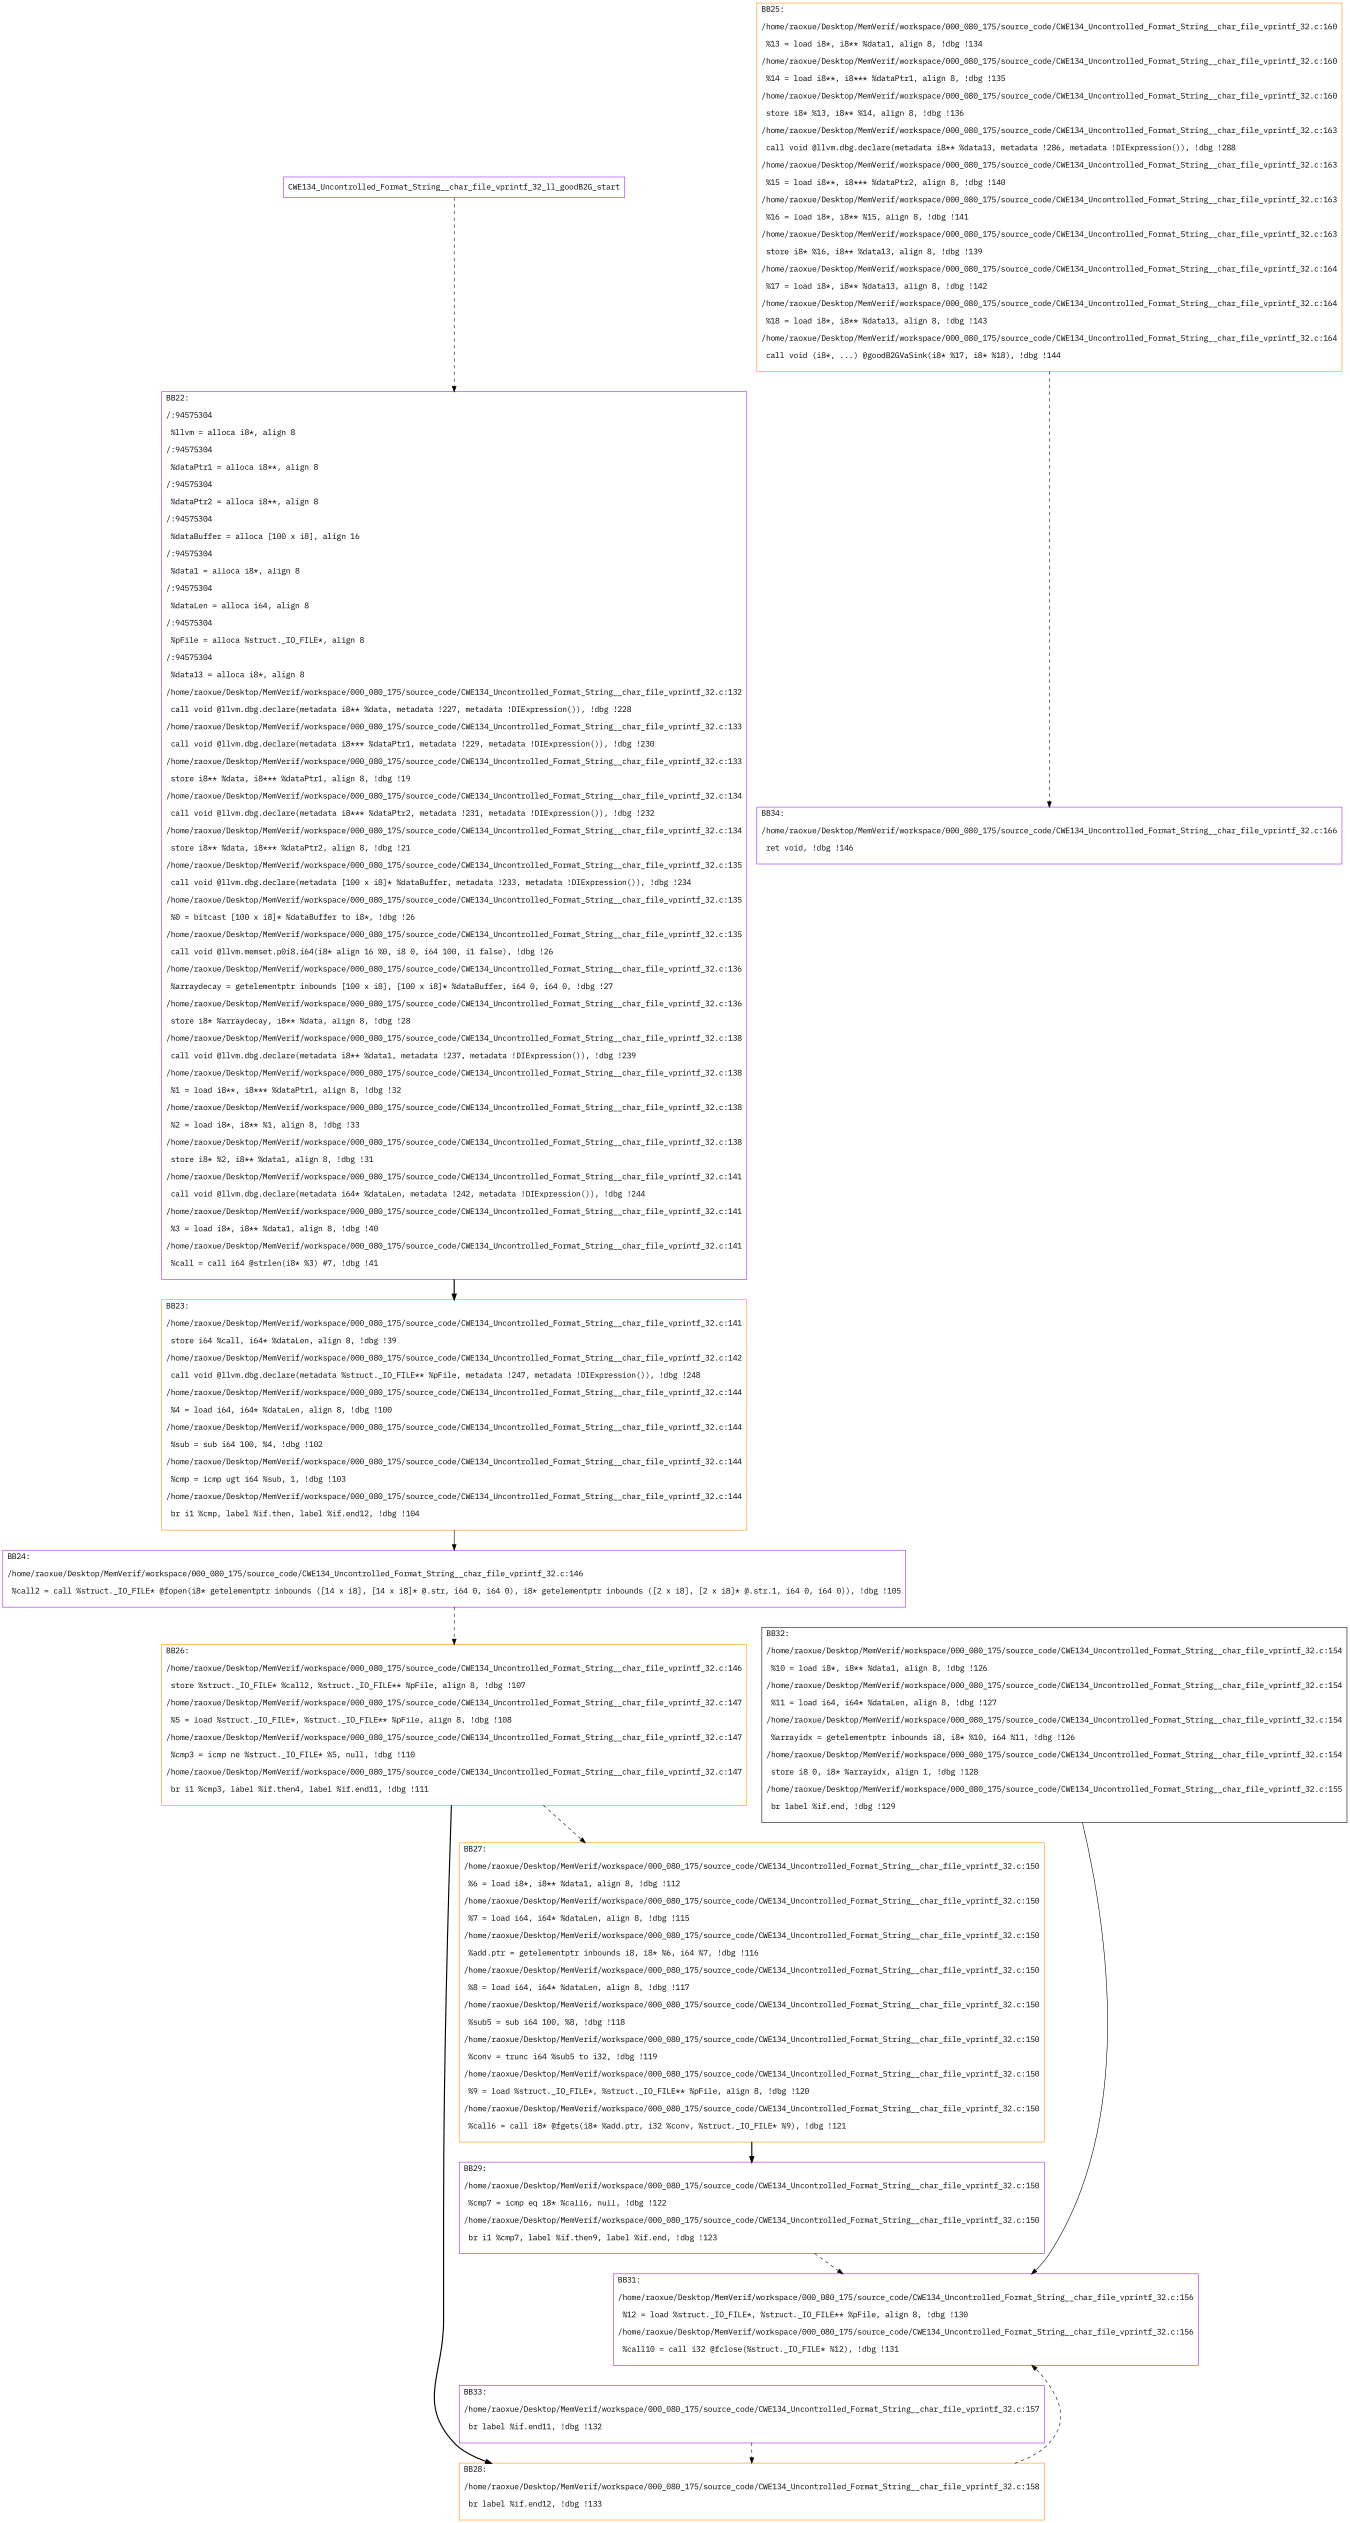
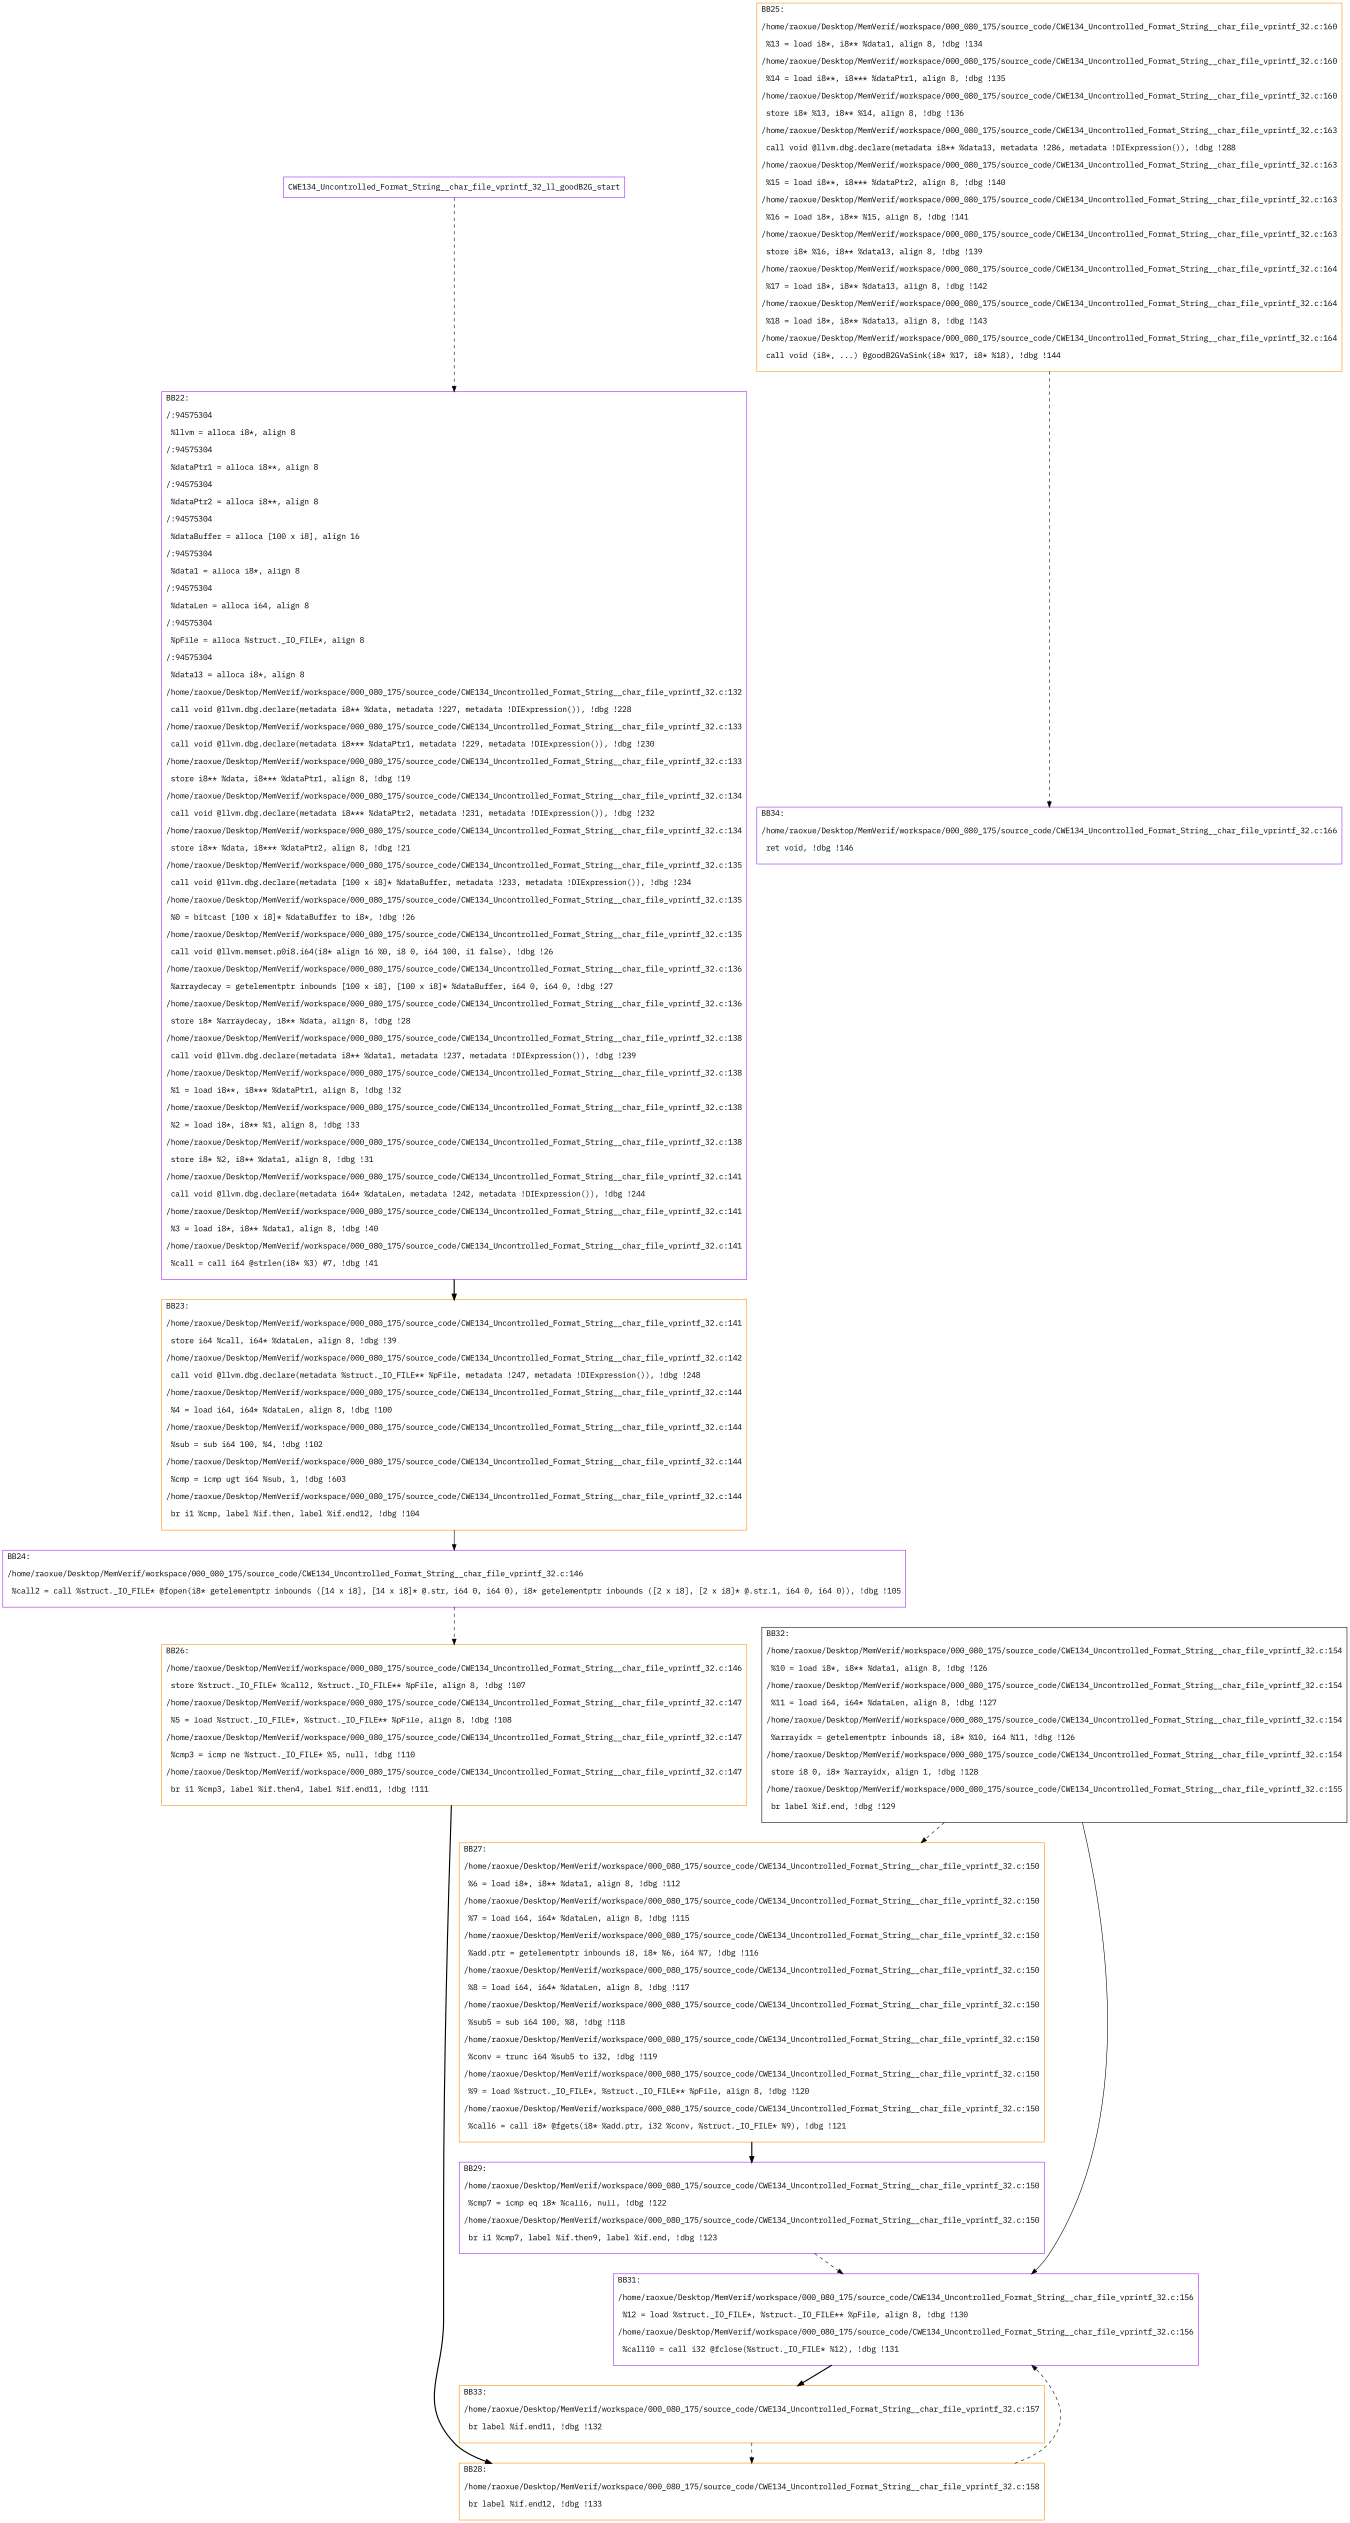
(256, 1479) -> (256, 1479)
(562, 1822) -> (935, 1831)
none -> (817, 2374)
(752, 2414) -> (752, 2414)
